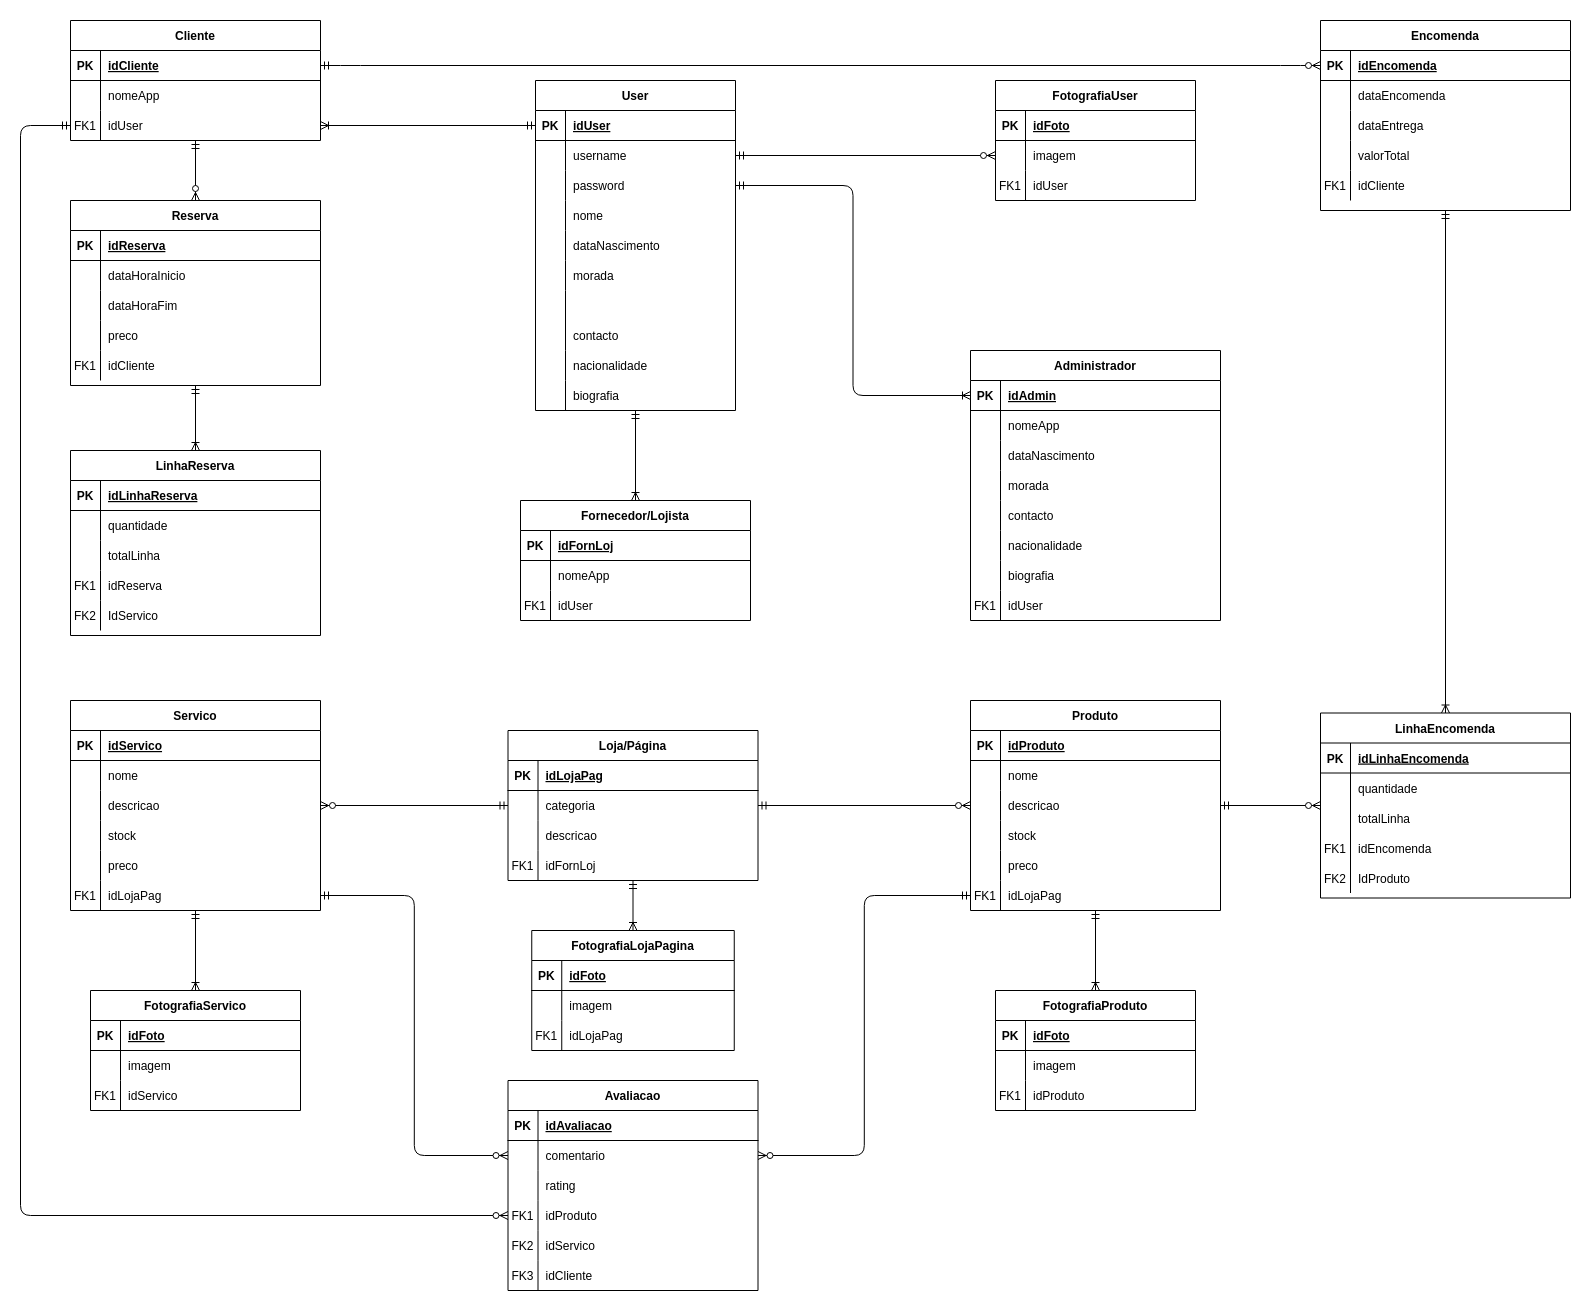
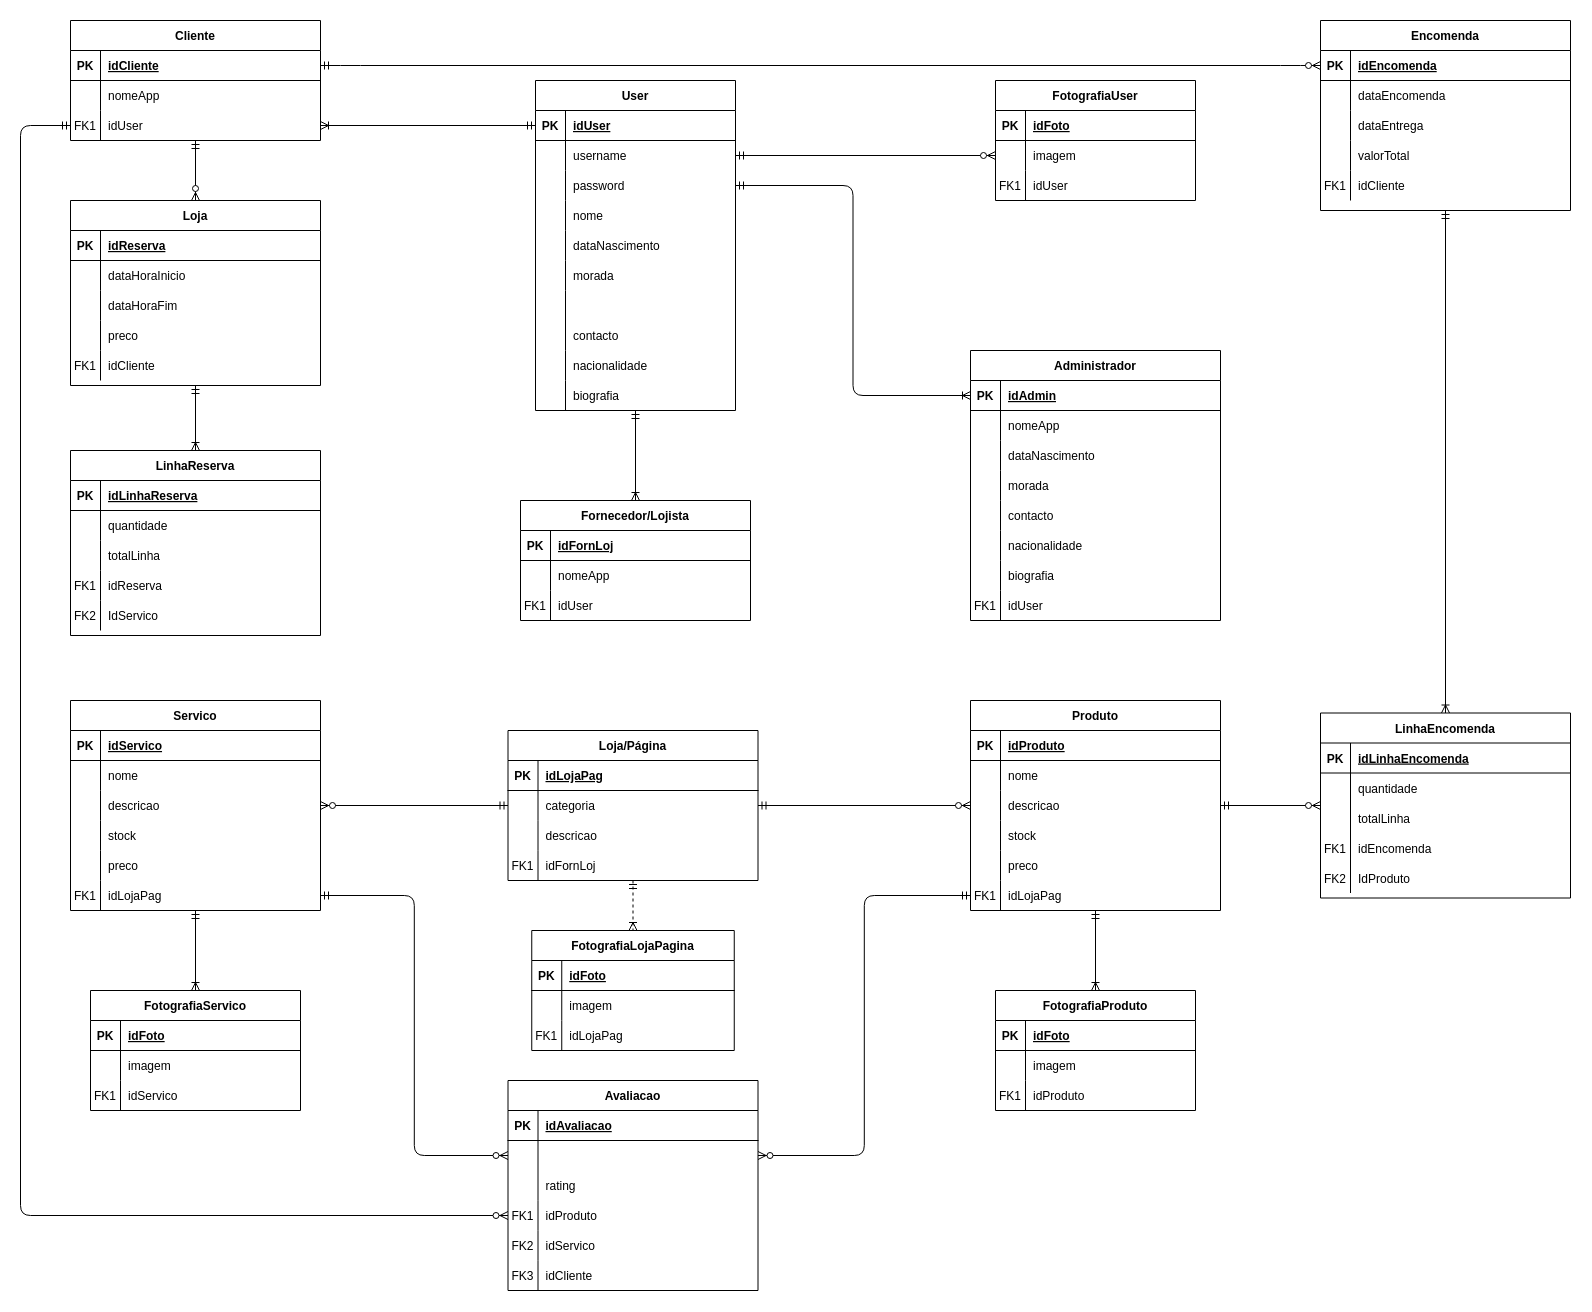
(195, 216) -> (195, 216)
(633, 906) -> (633, 906)
(648, 1156) -> none
